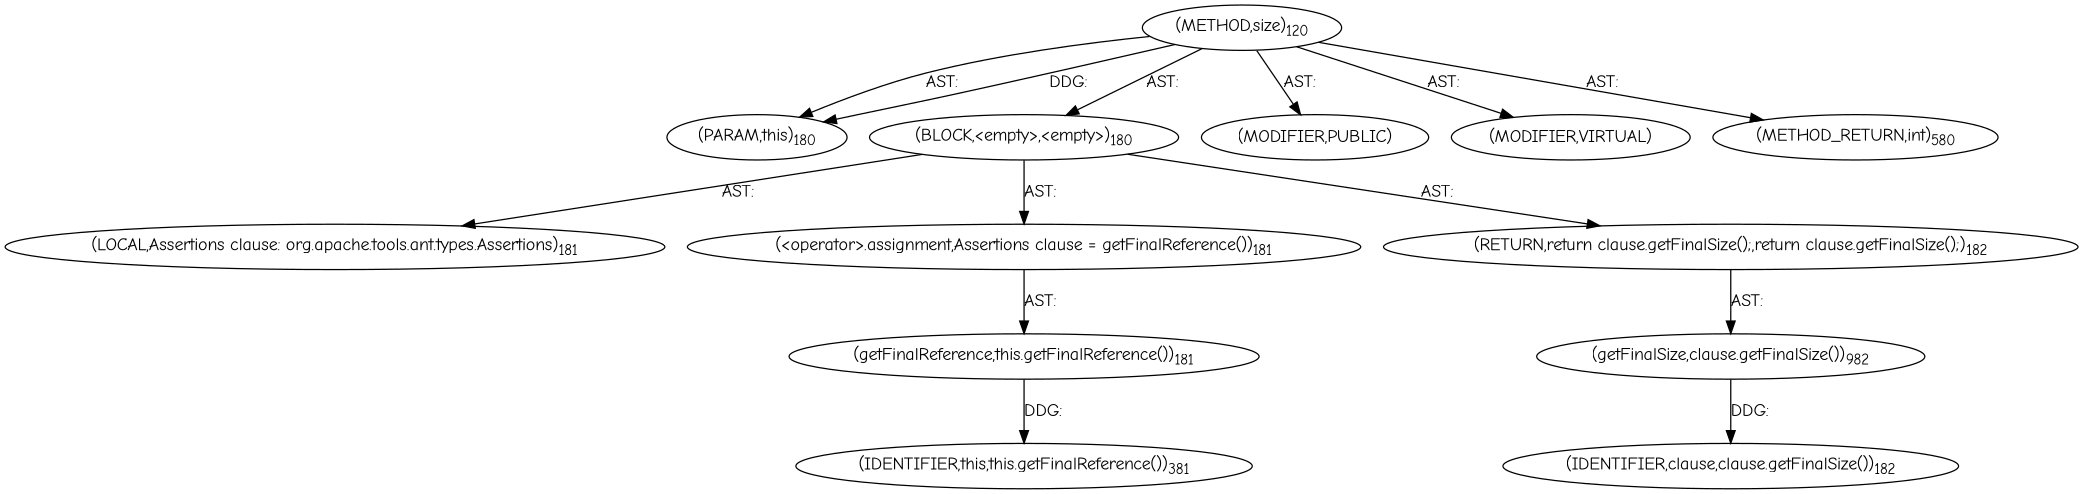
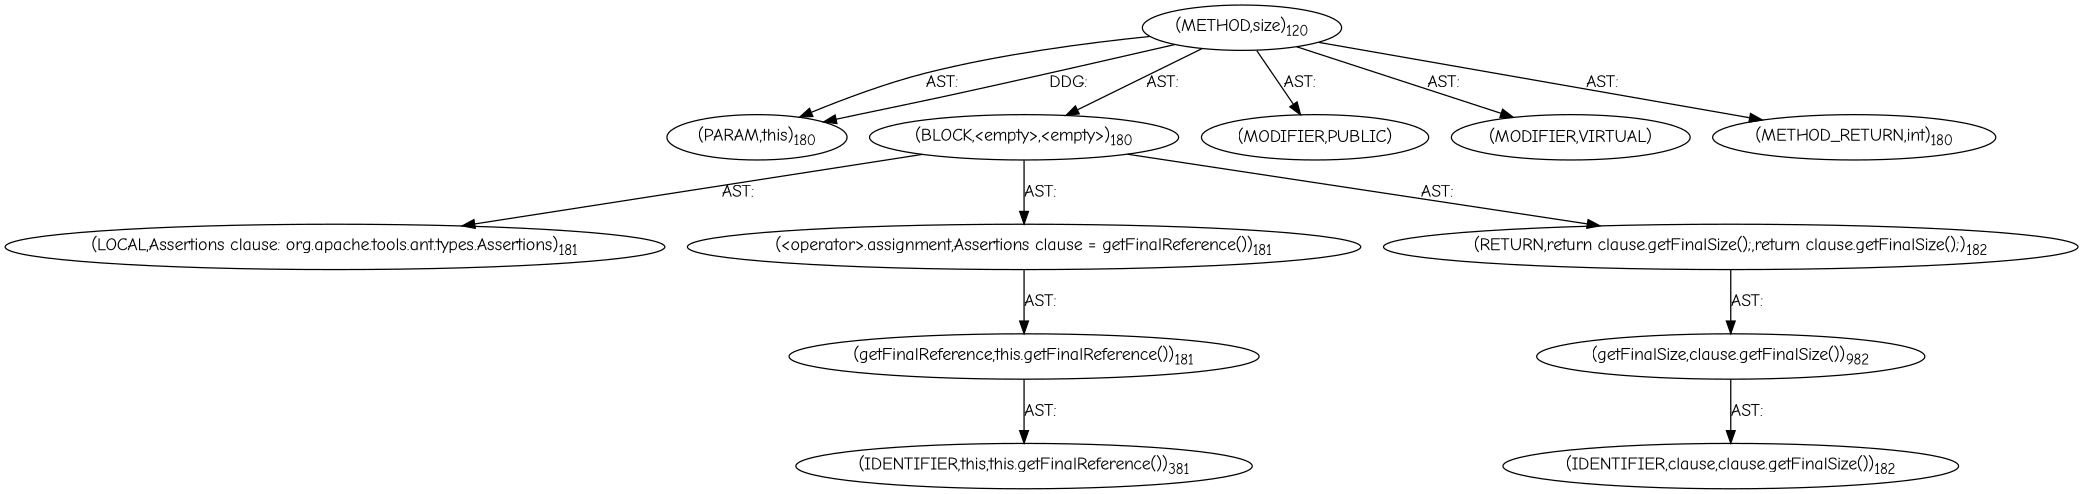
(1943, 135) -> (1942, 135)
(1046, 411) -> (1044, 411)
(1753, 411) -> (1750, 411)
